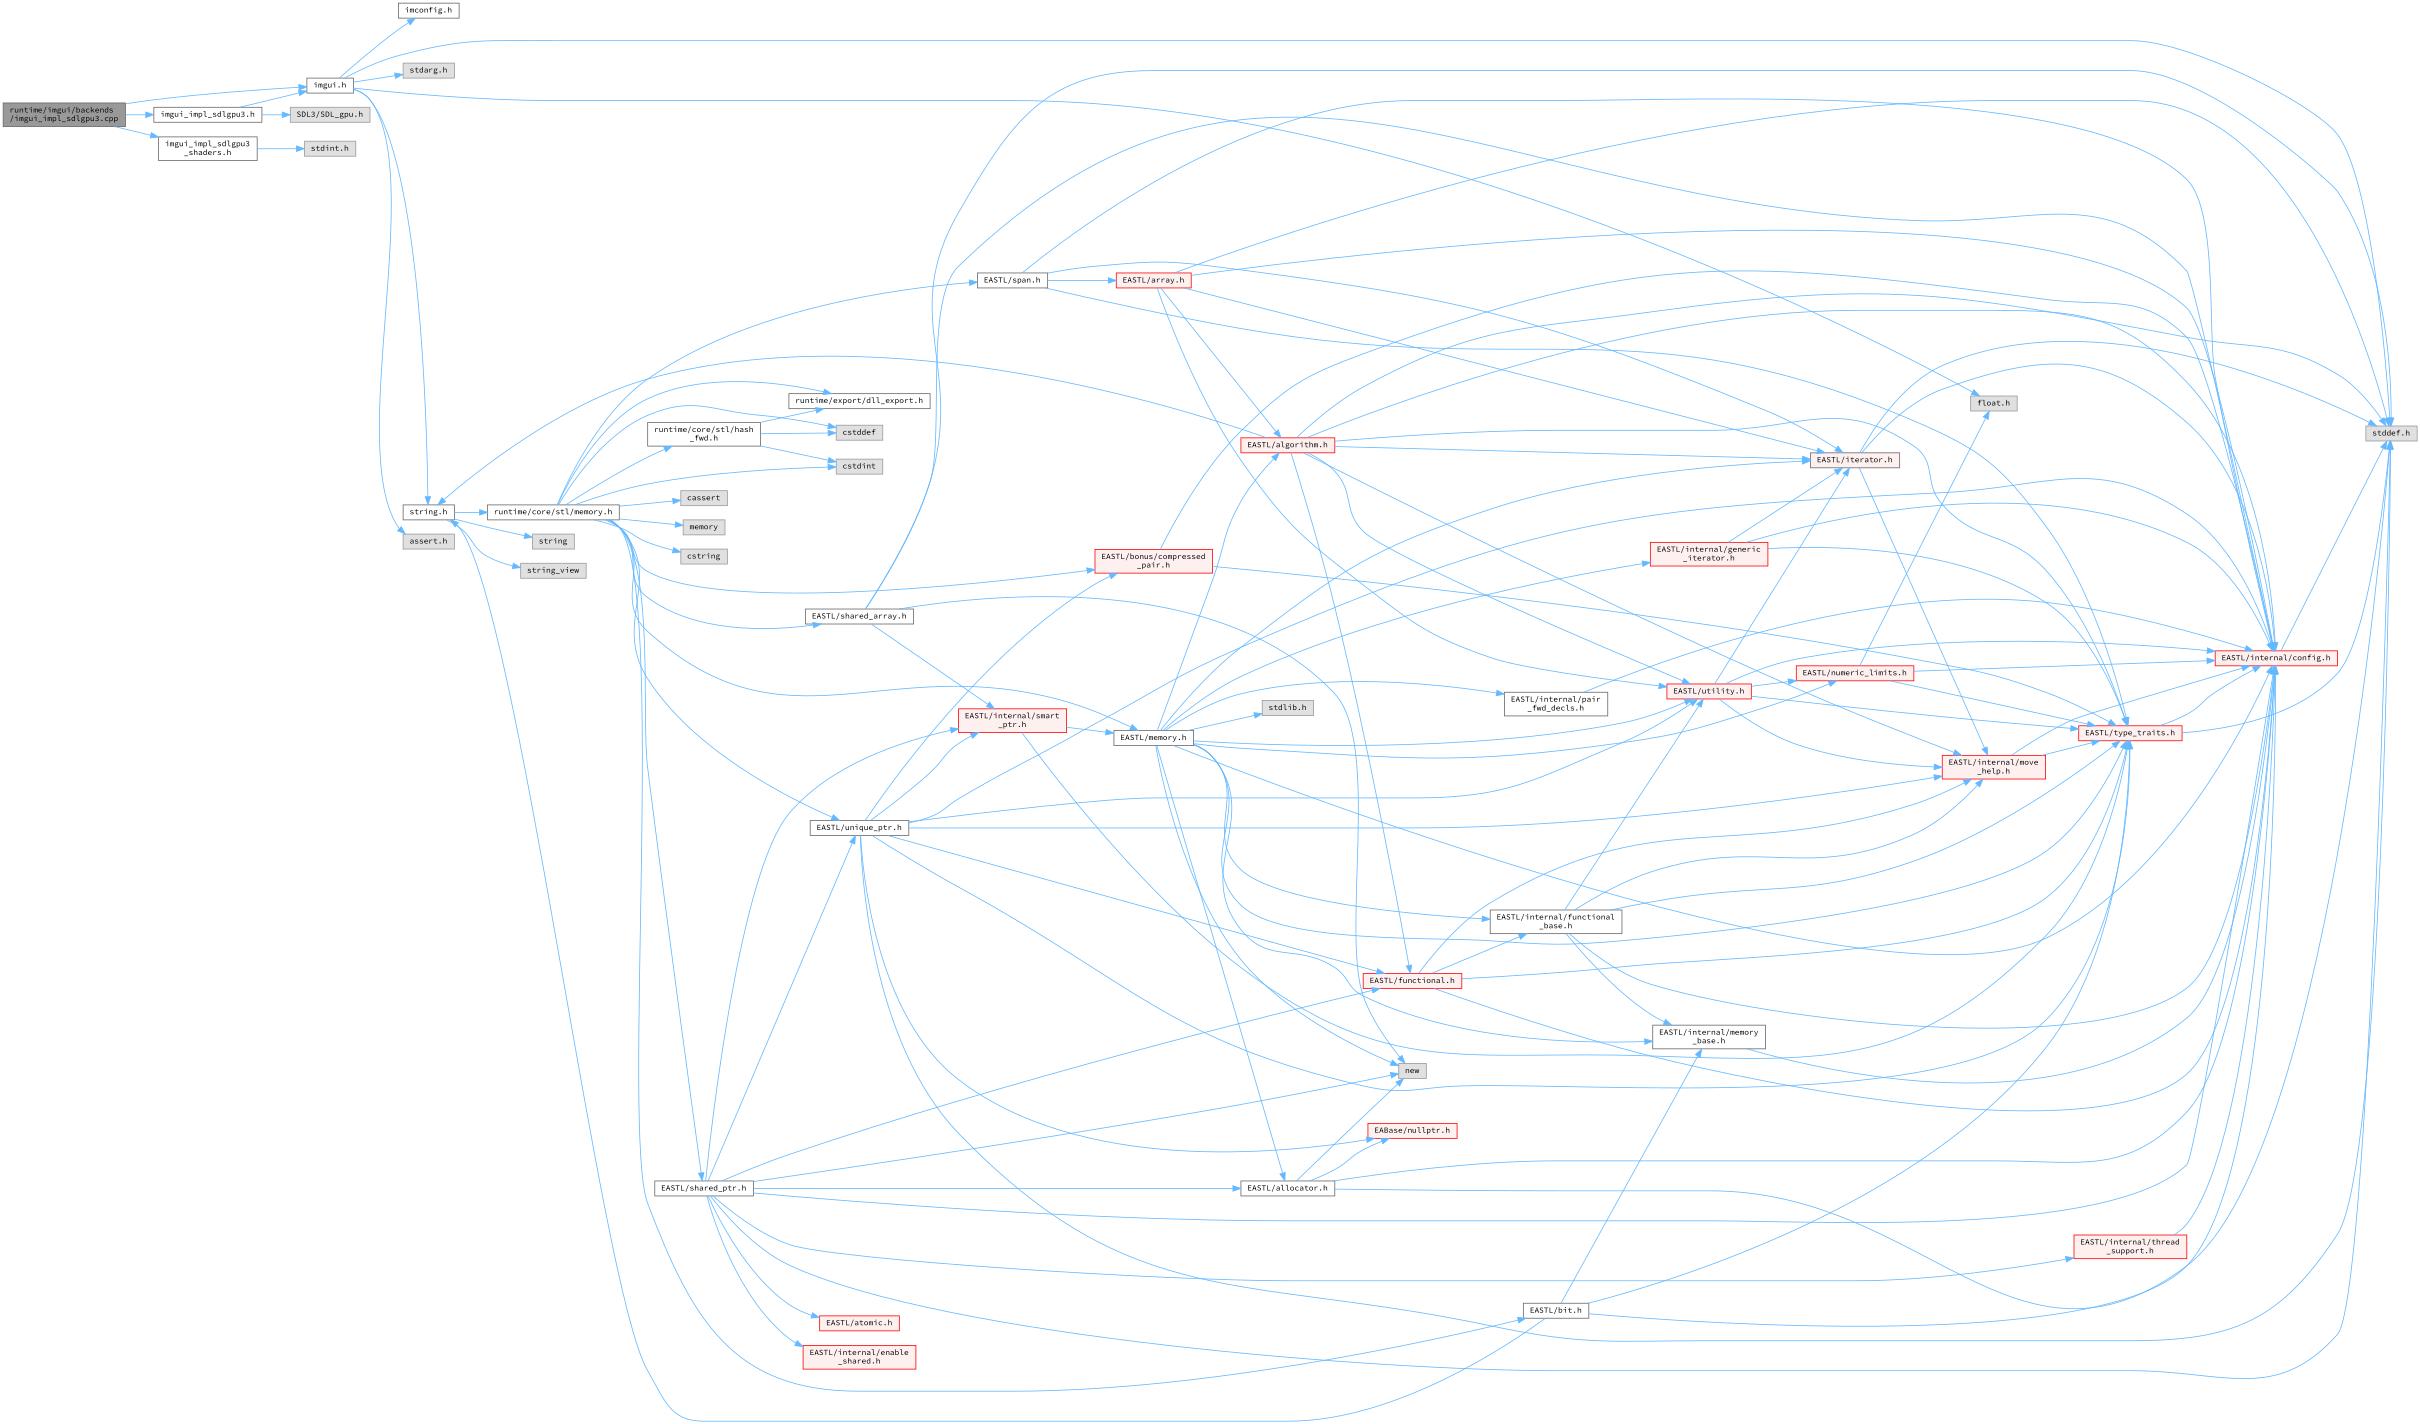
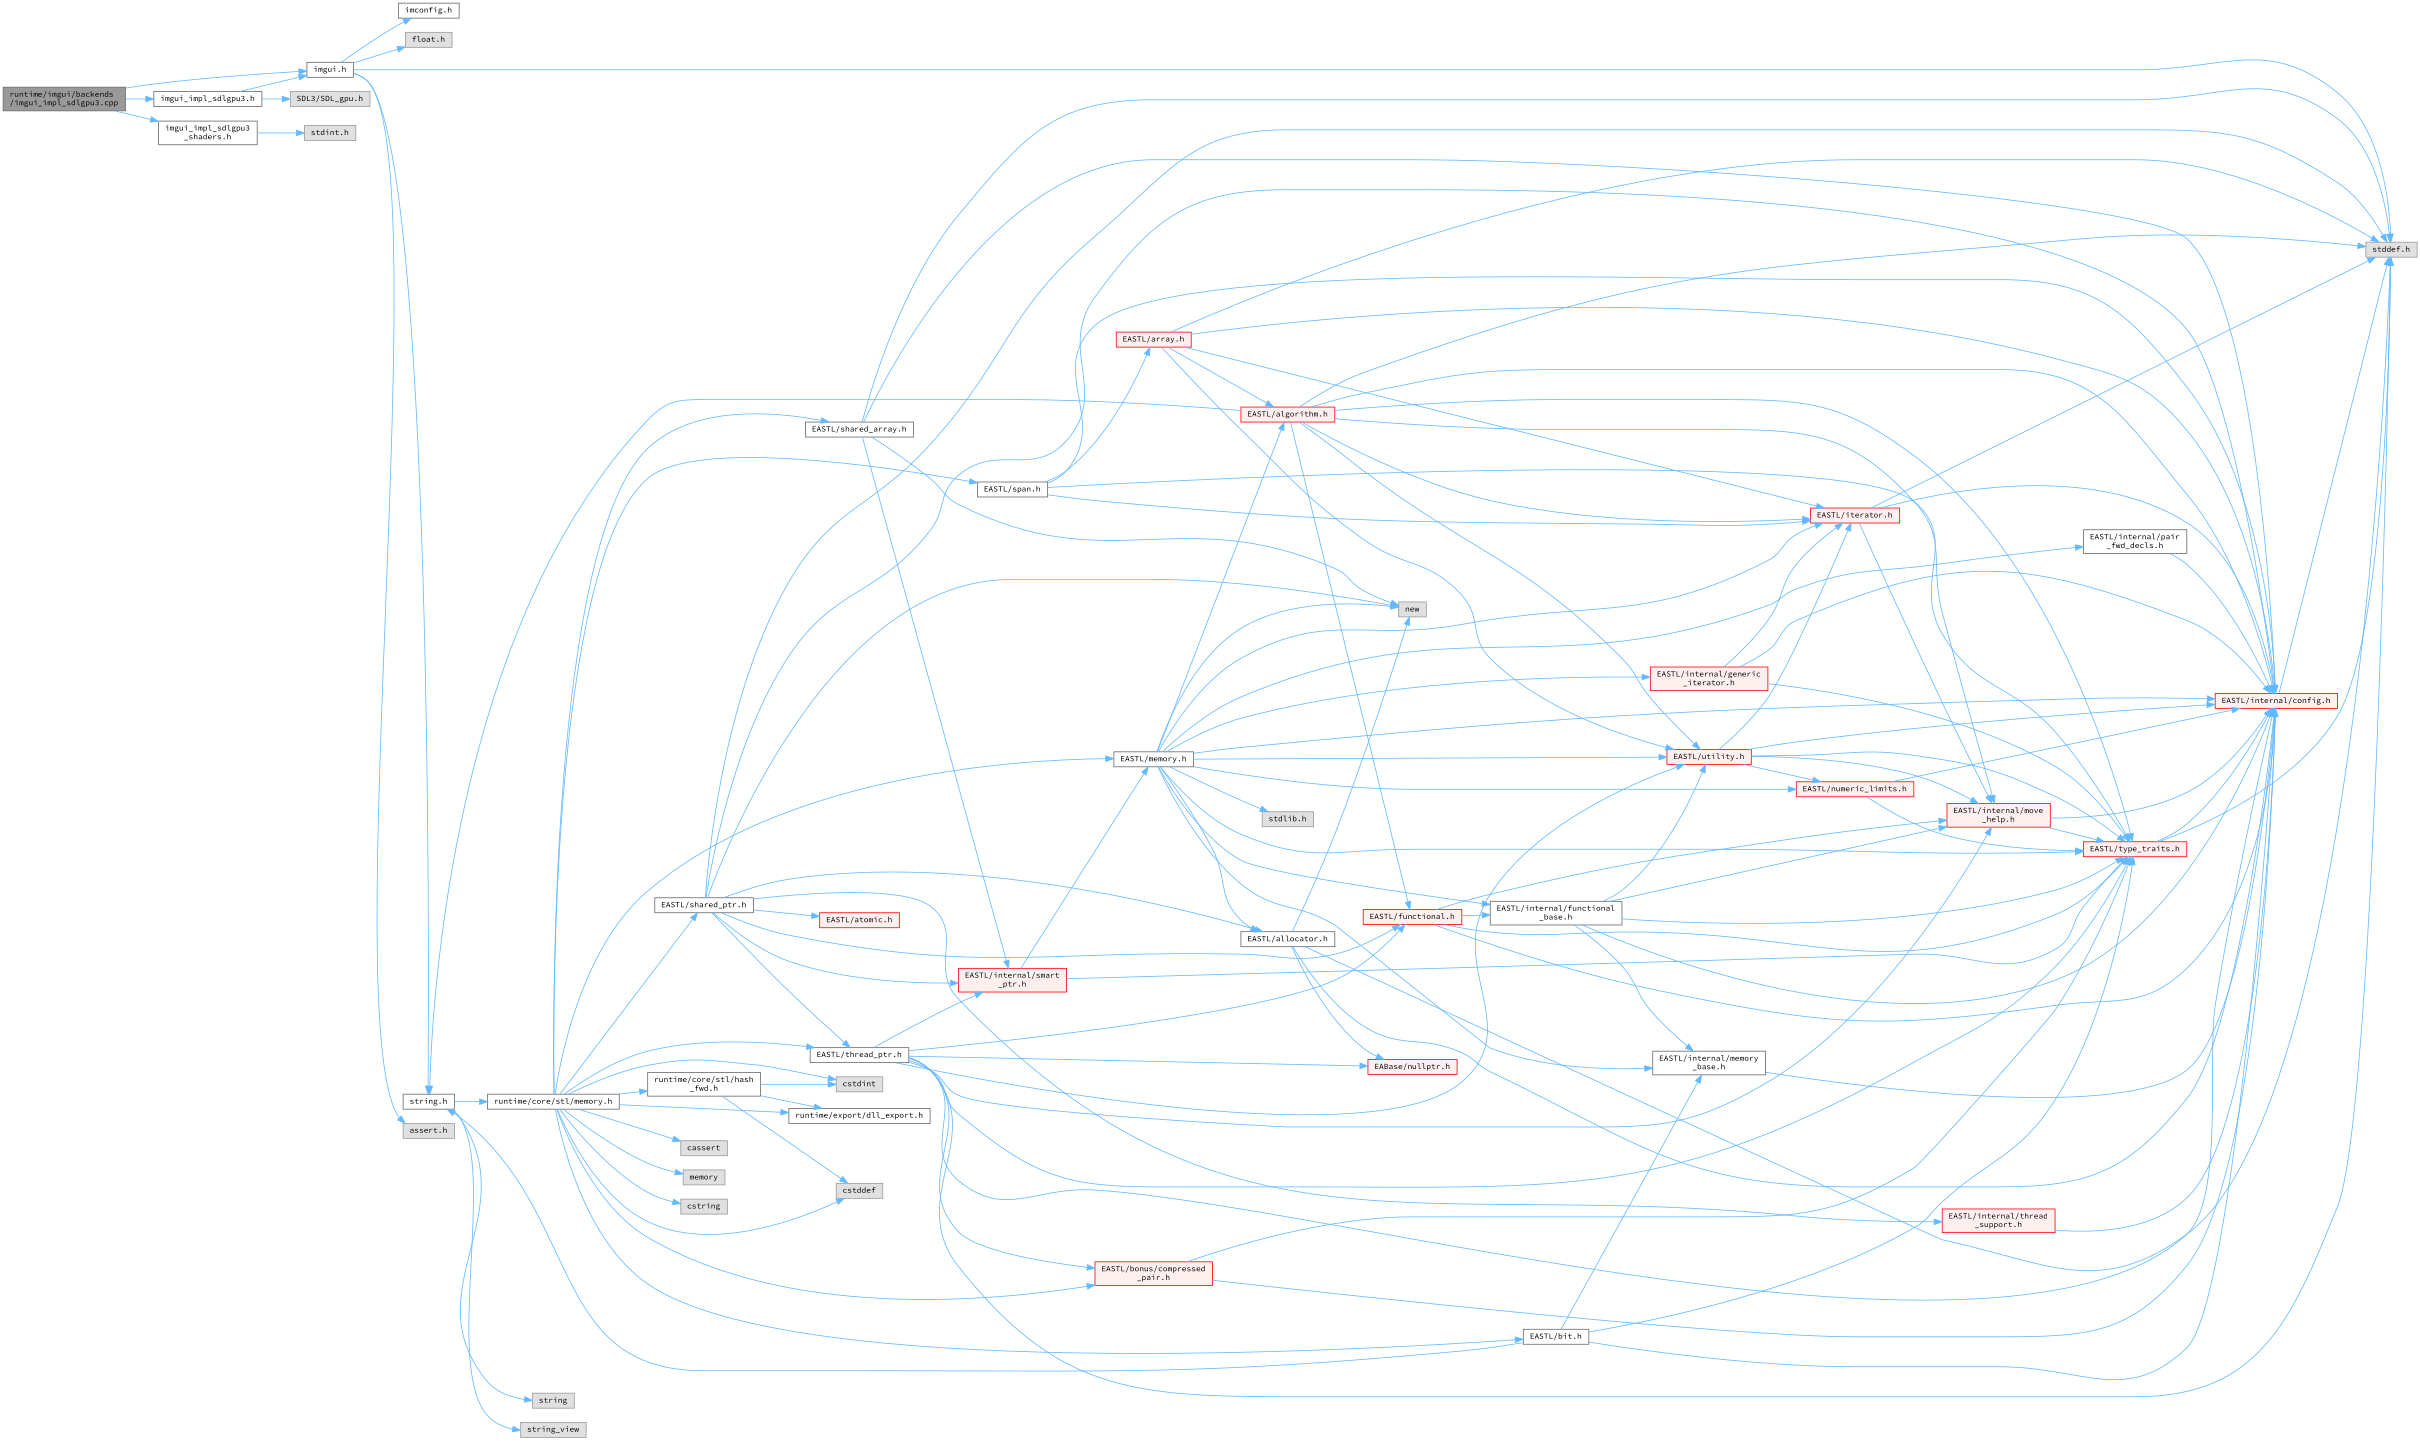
(429, 71) -> none
(1855, 460) -> (1855, 516)
(1923, 542) -> none
(859, 828) -> (859, 1055)
(859, 1357) -> none
